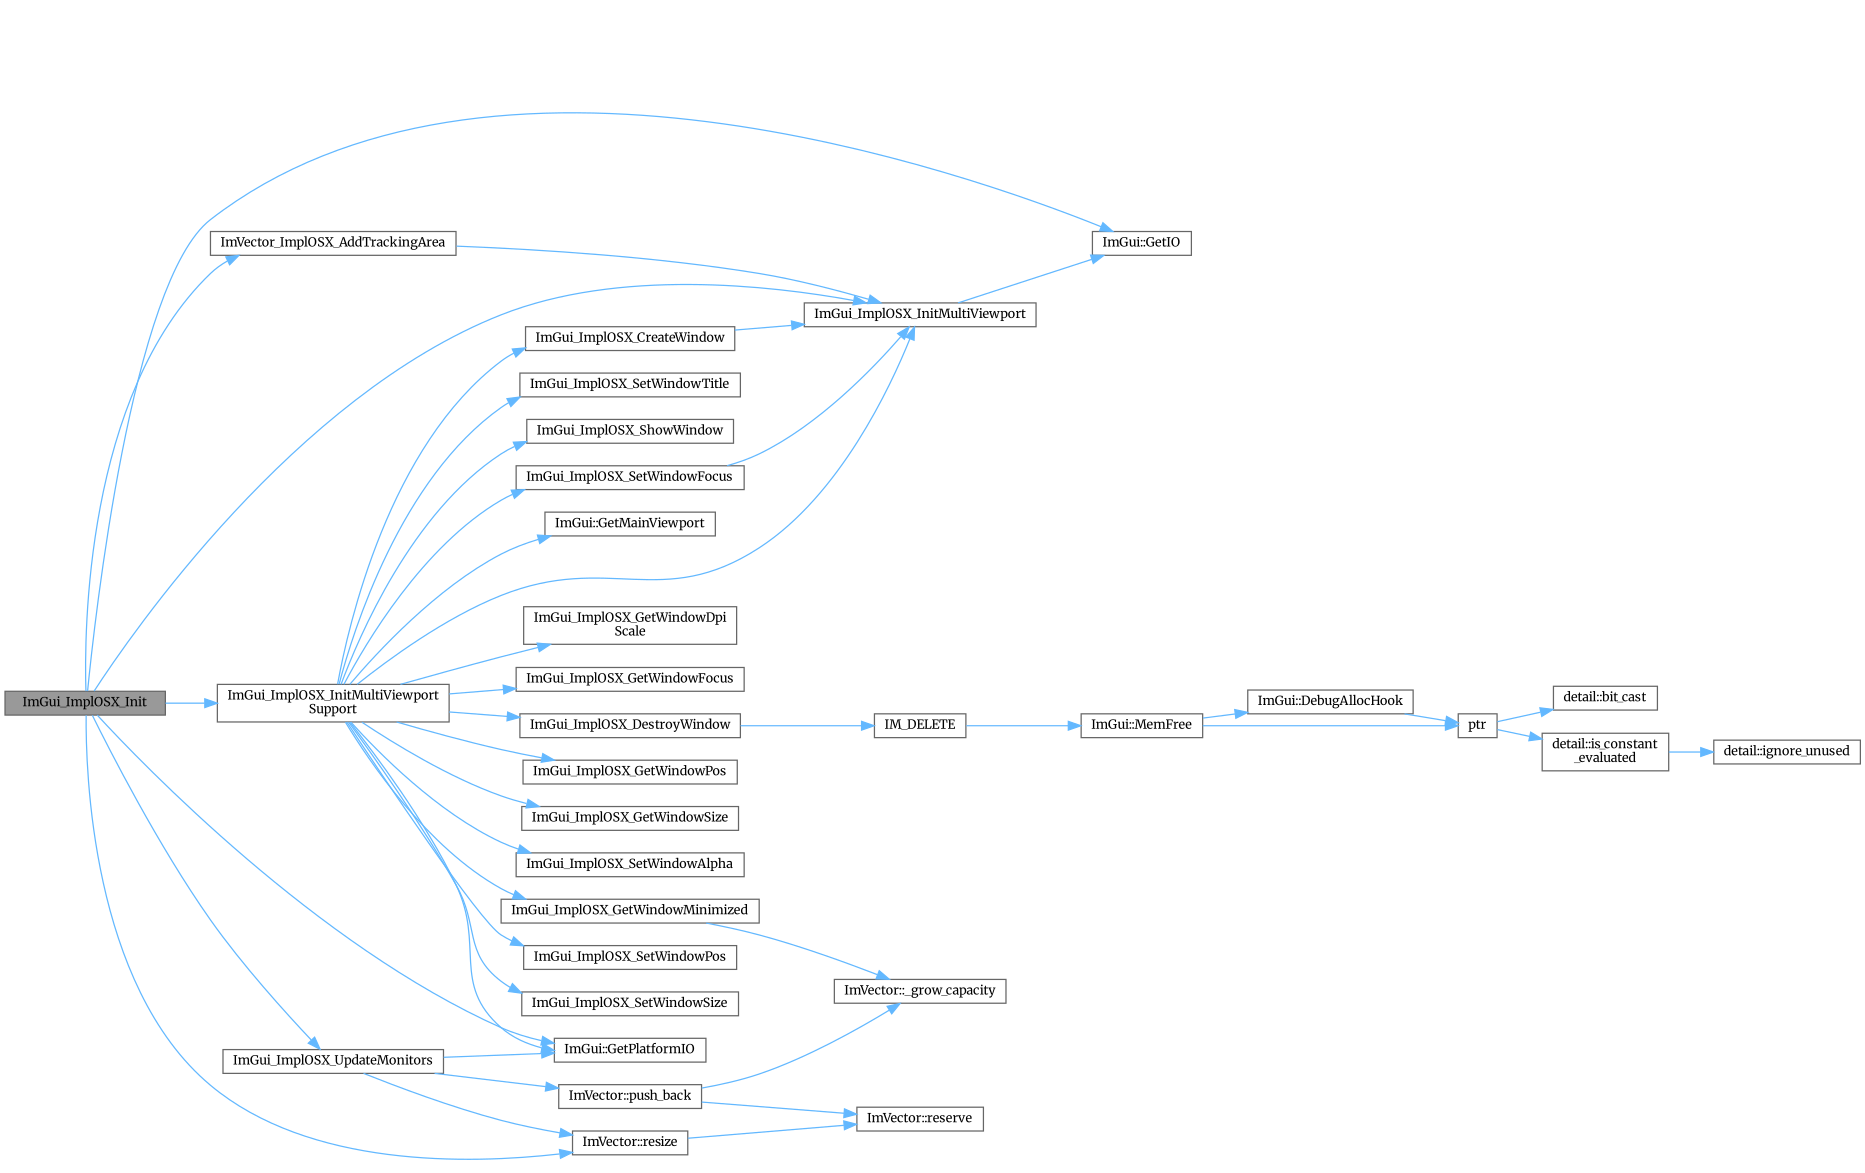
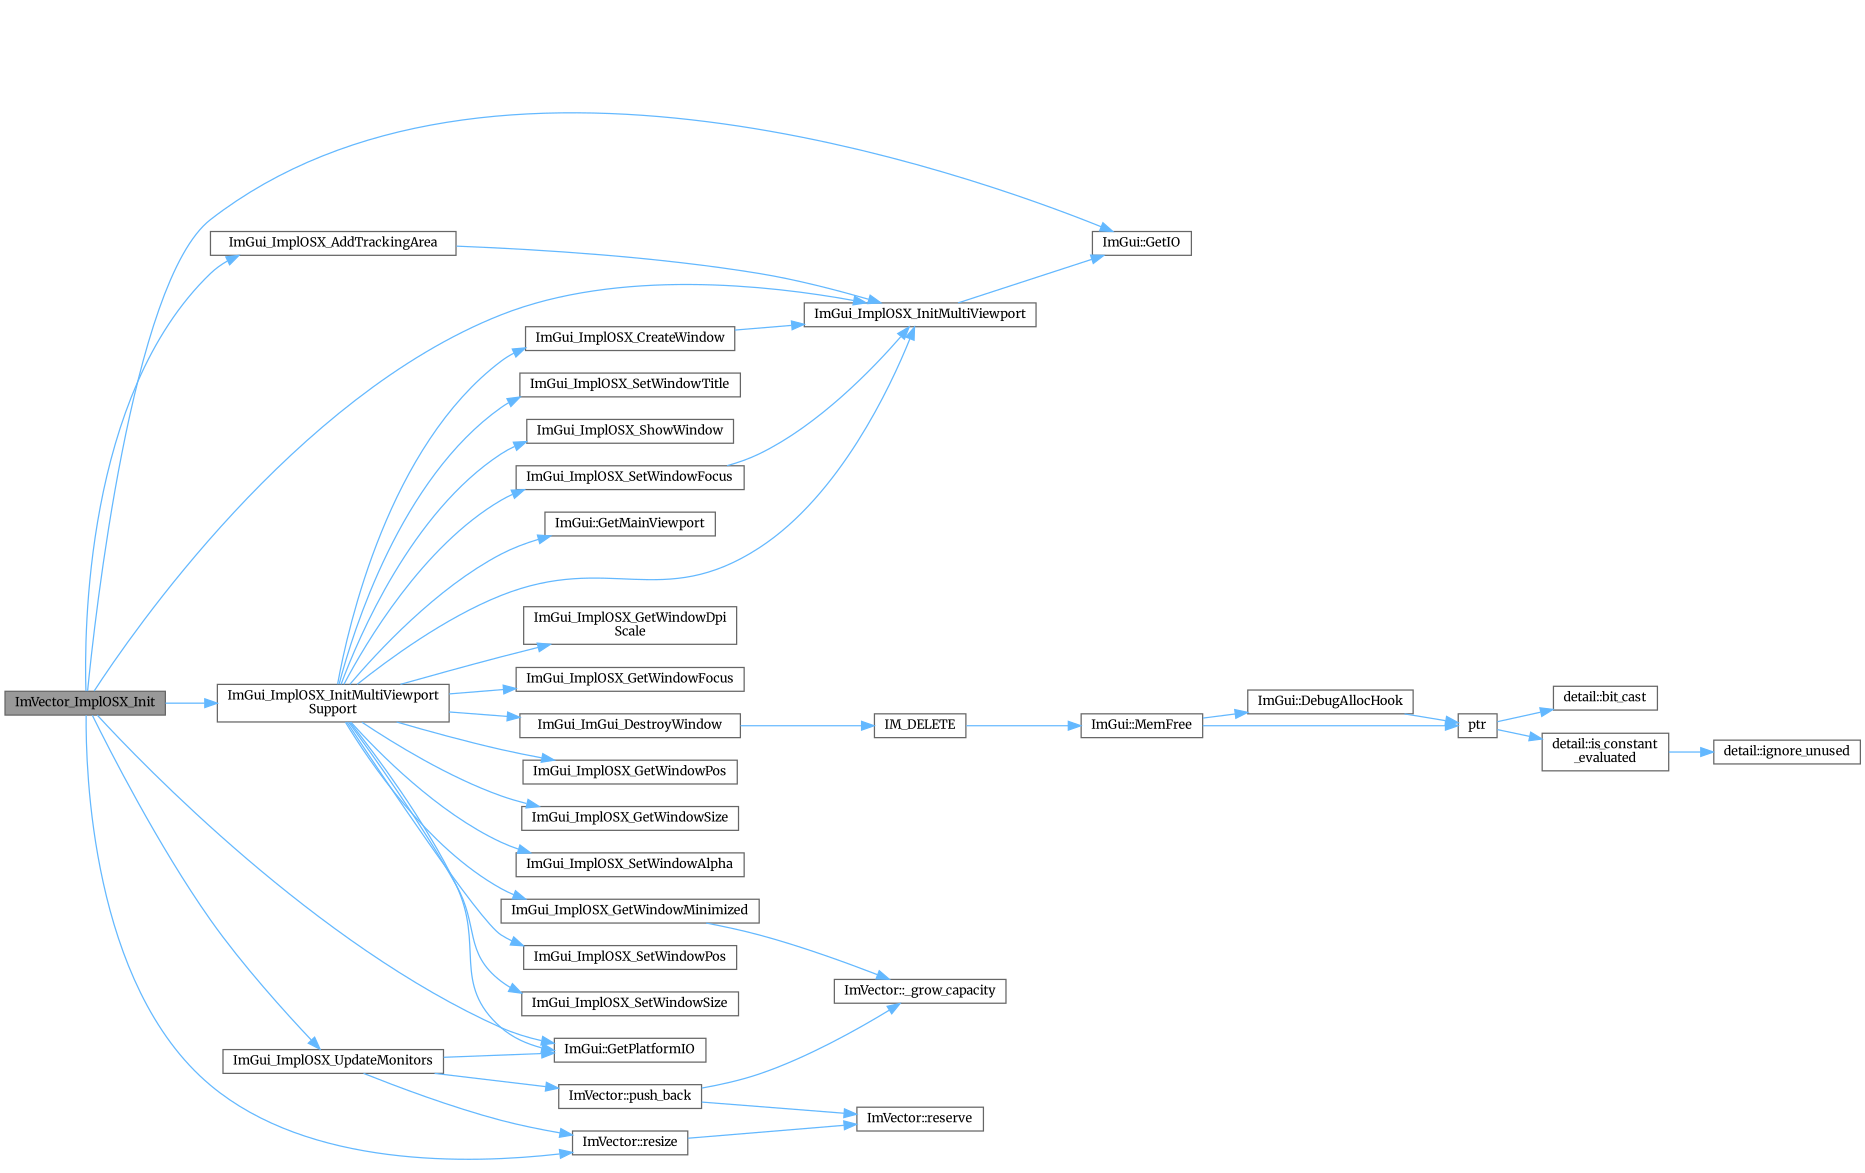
(333, 243) -> (333, 243)
(85, 703) -> (85, 703)
(630, 726) -> (630, 726)
